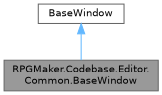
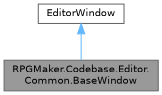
(81, 14) -> (81, 14)
